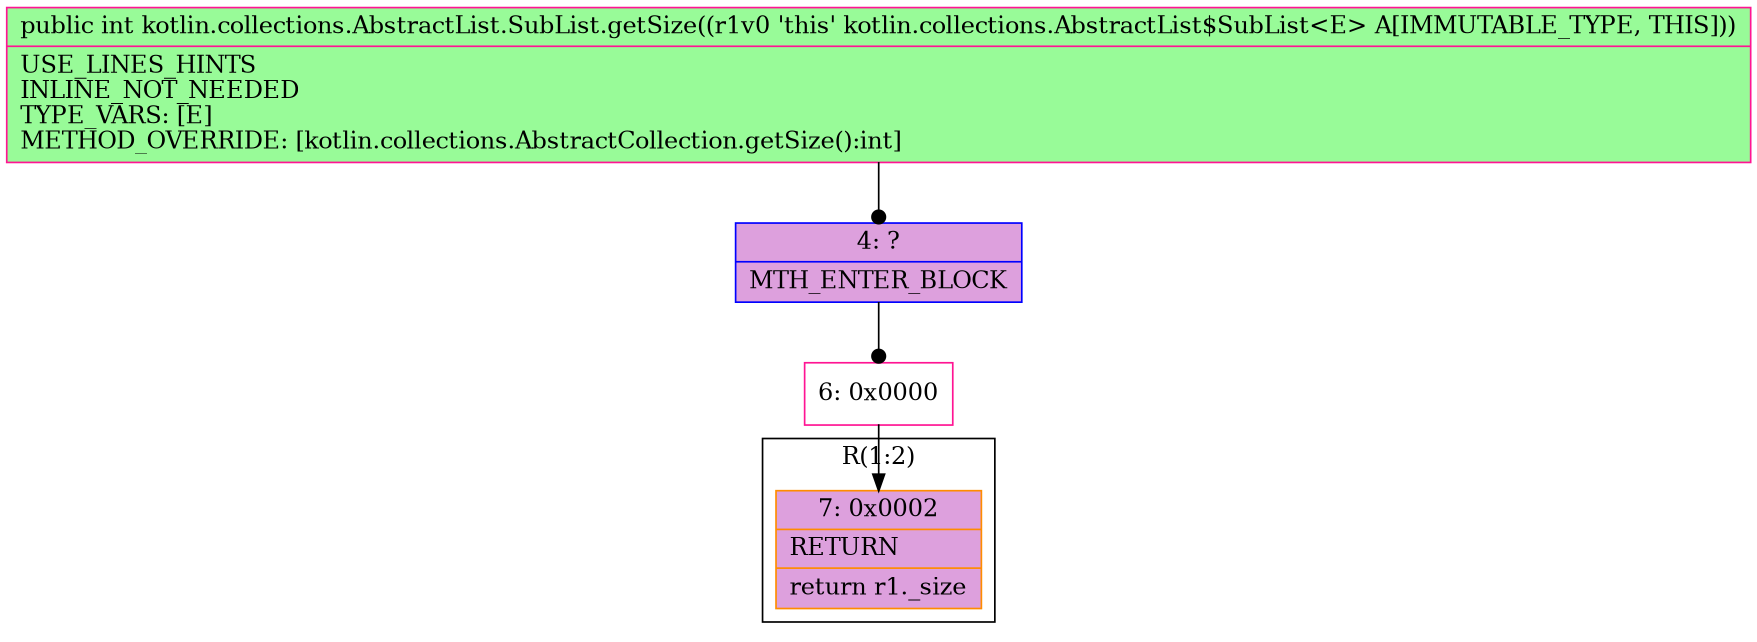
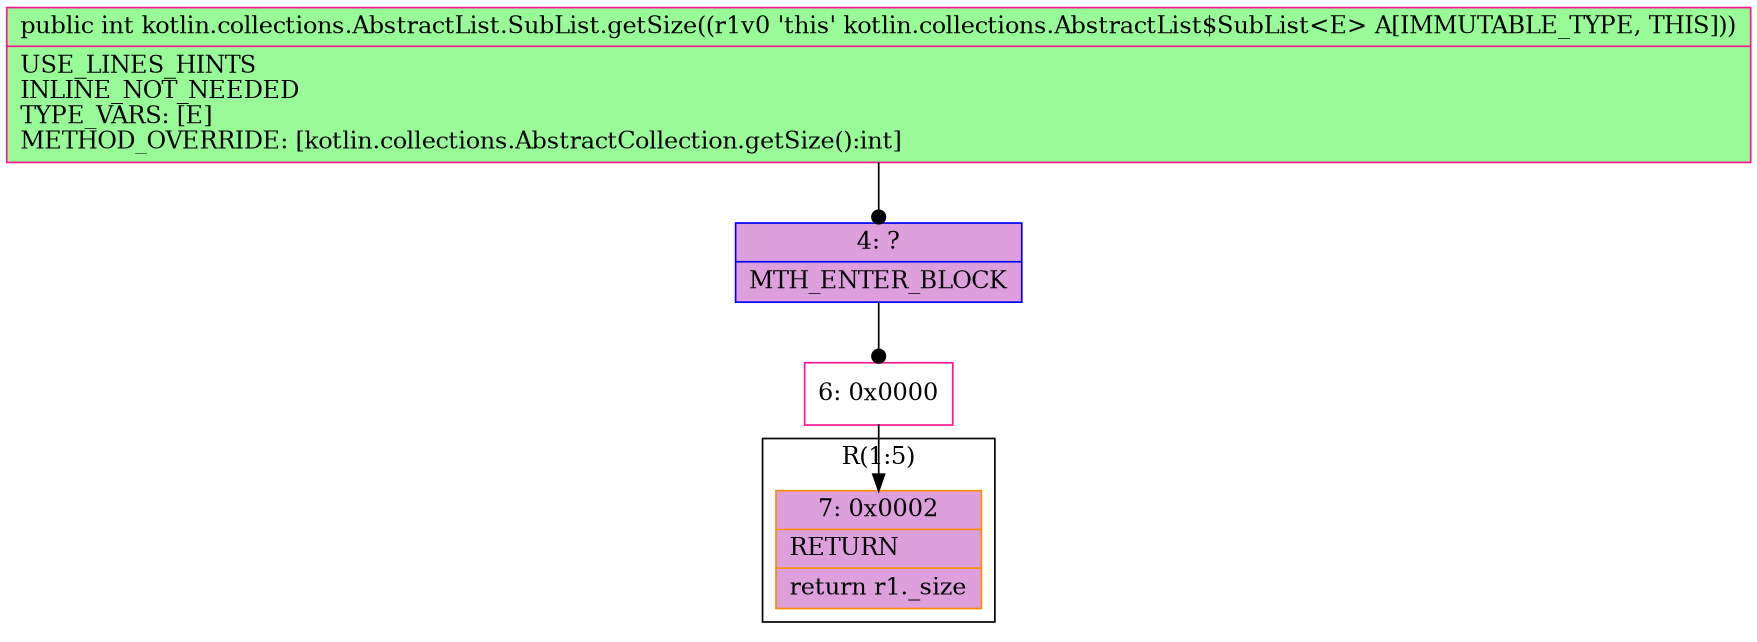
(879, 458) -> (879, 458)
